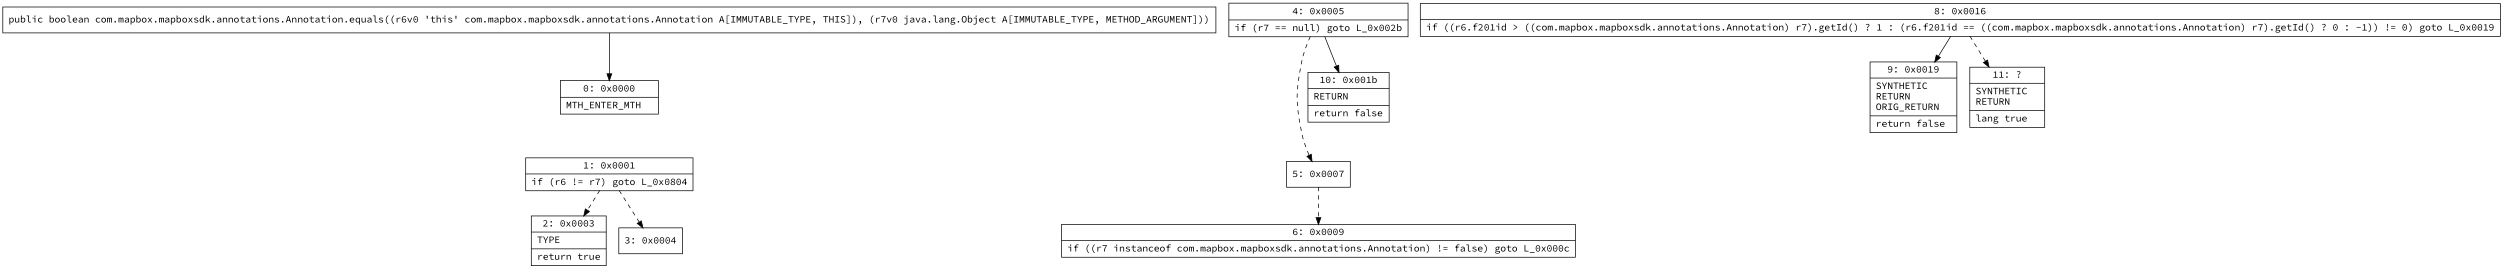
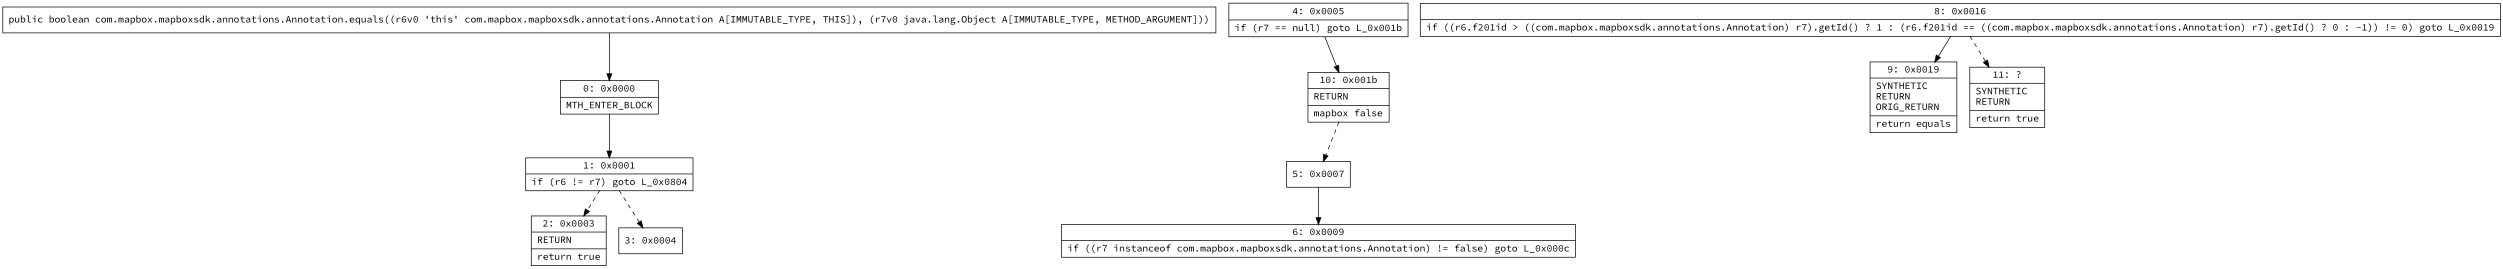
(1318, 28) -> (1318, 28)
(1297, 96) -> (1332, 138)
(604, 105) -> (609, 105)
(1349, 113) -> (1349, 113)
(2002, 119) -> (2007, 119)
(1911, 124) -> (1913, 124)
none -> (609, 132)
(1318, 202) -> (1318, 202)
(549, 240) -> (554, 240)
